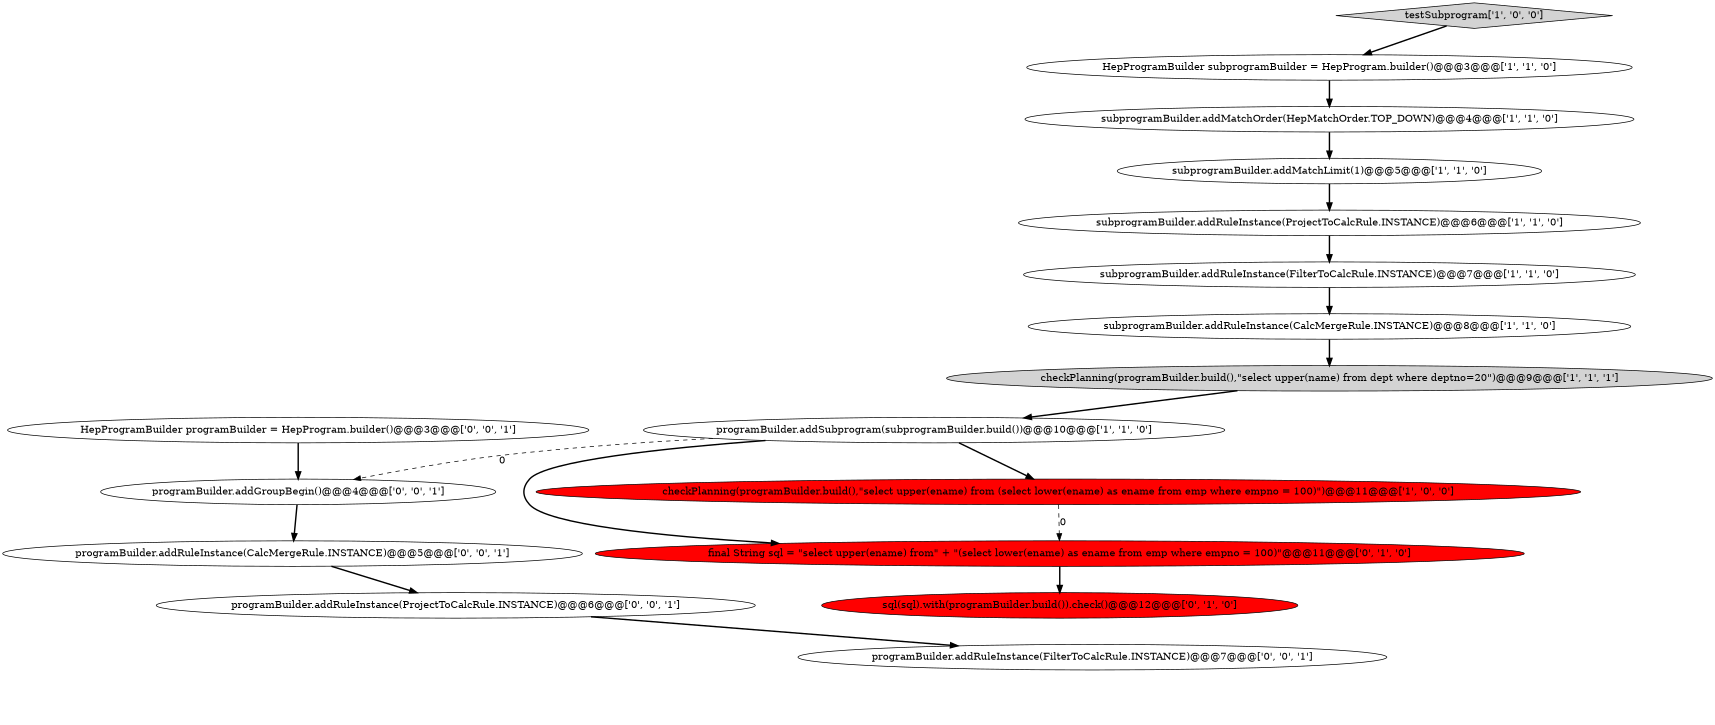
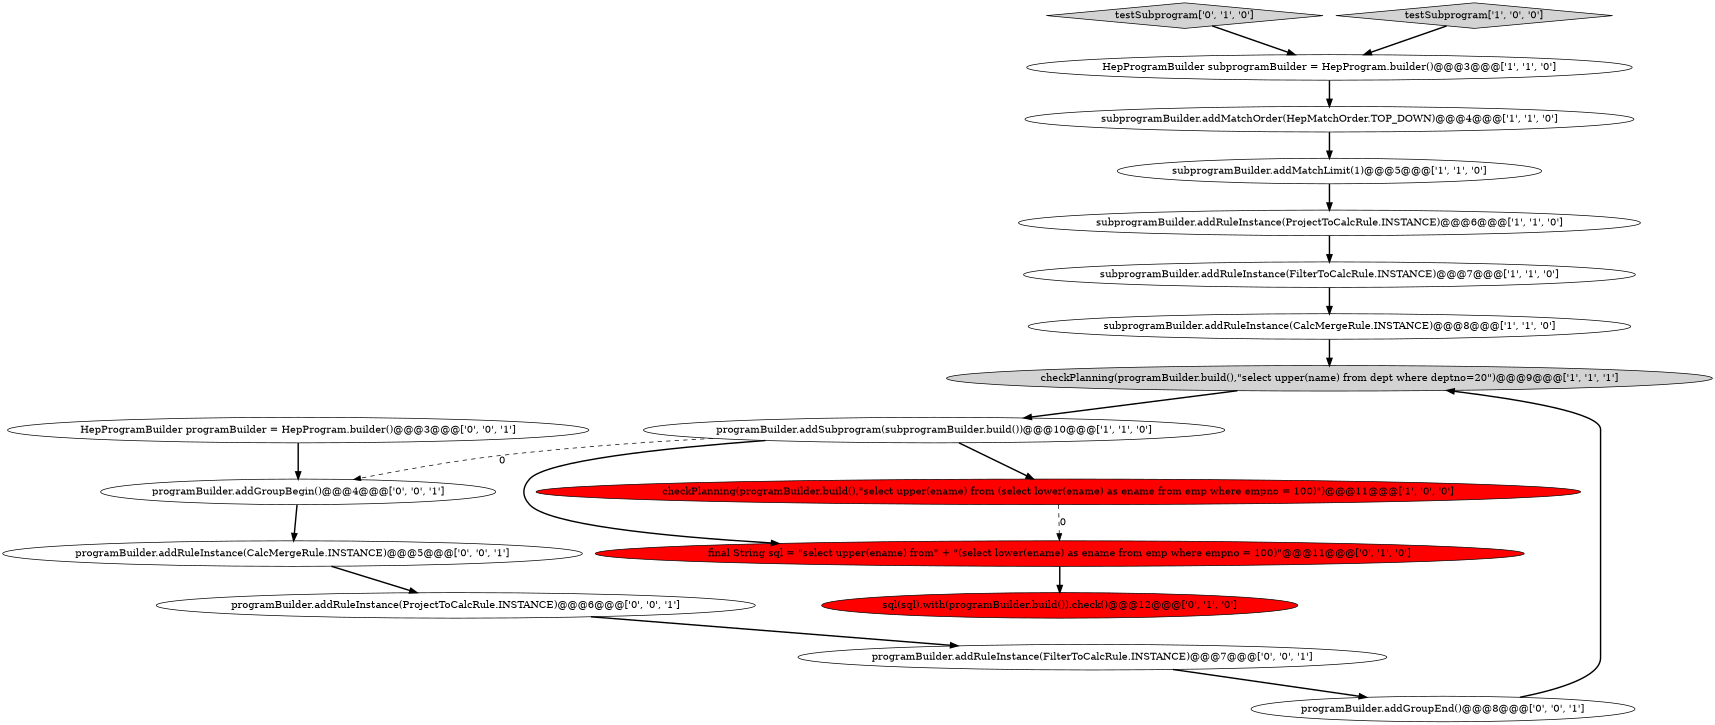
none -> (1185, 16)
none -> (1443, 709)
